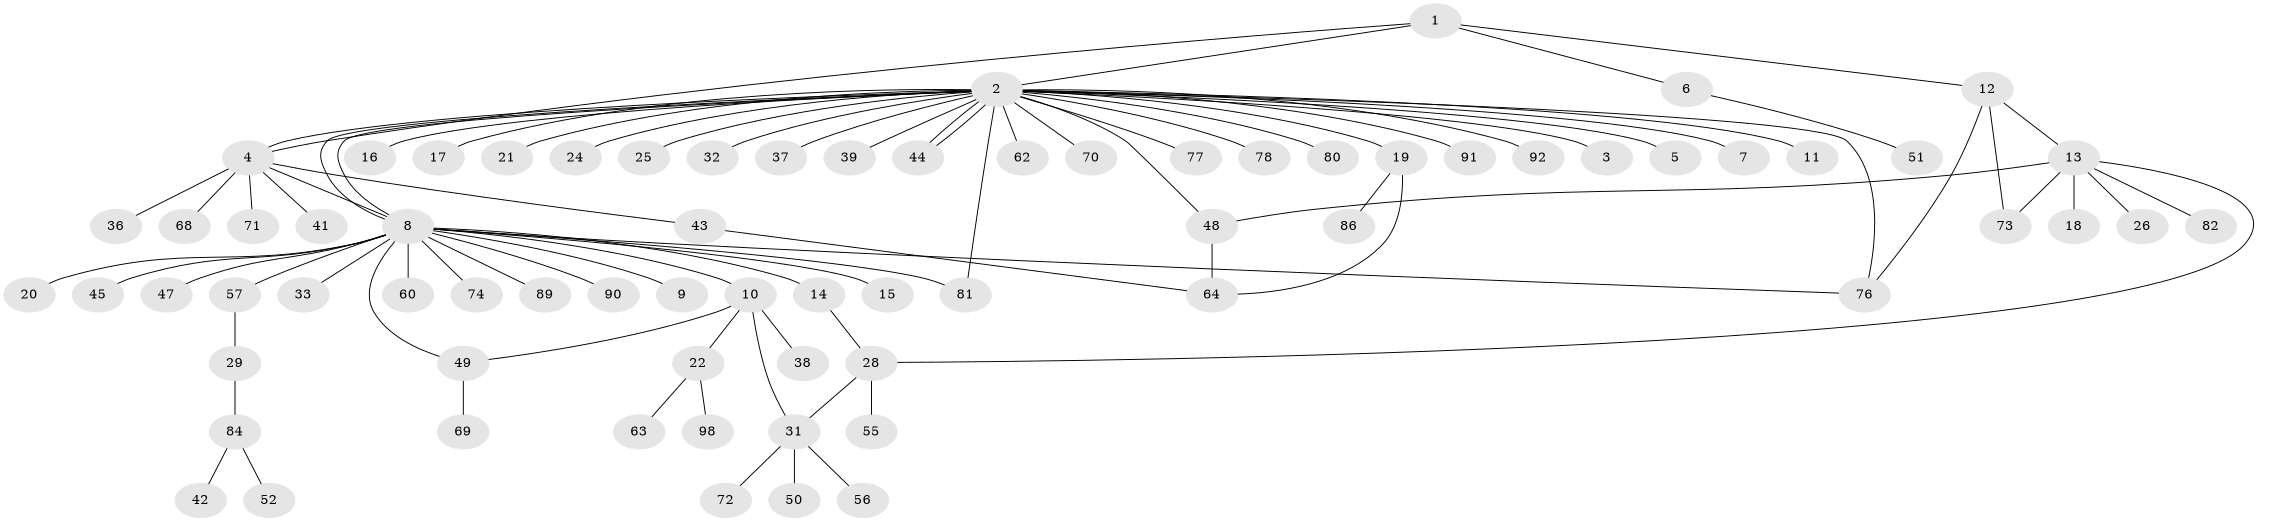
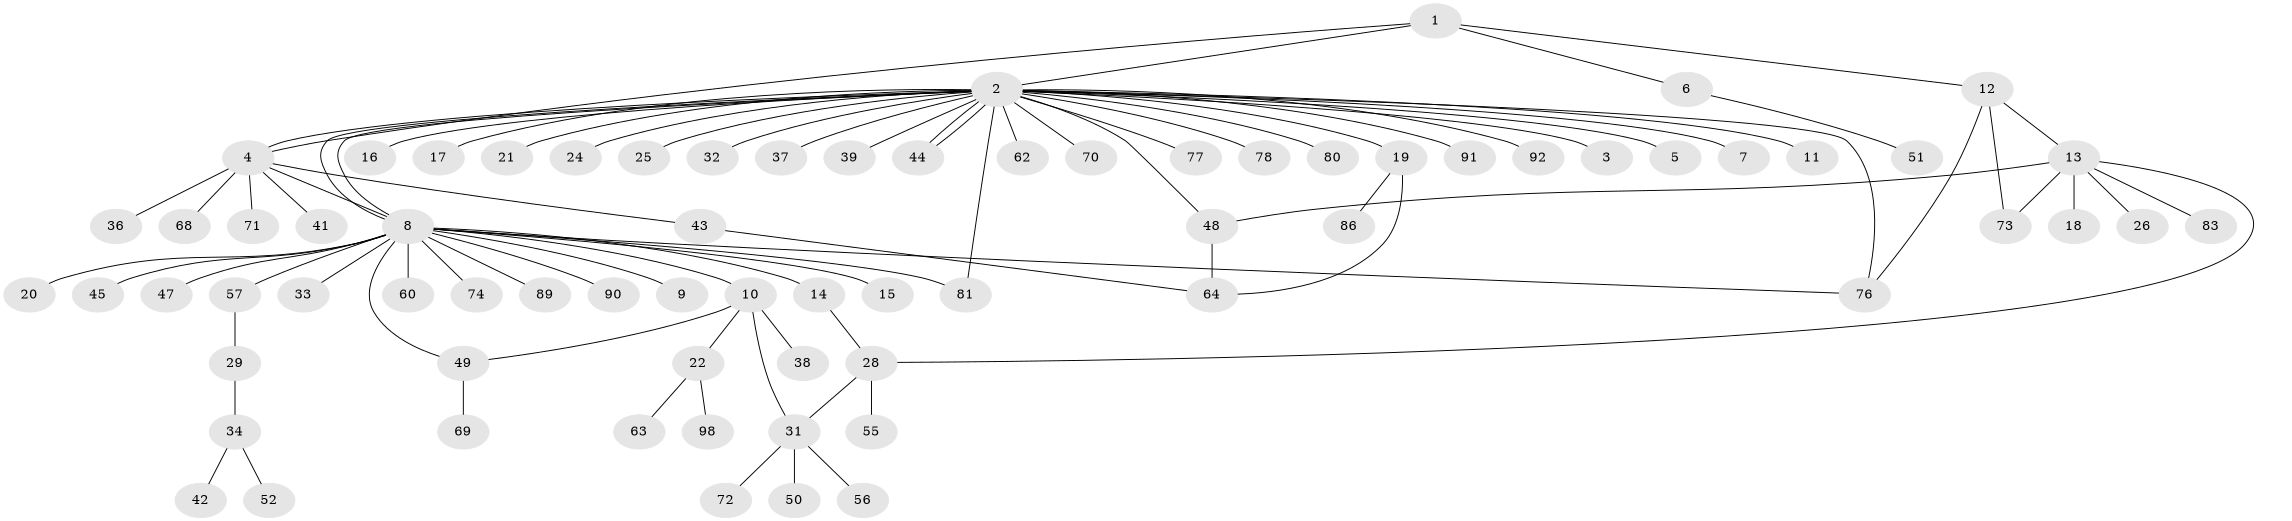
(2211, 226) -> (2211, 226)
(235, 432) -> (235, 432)
